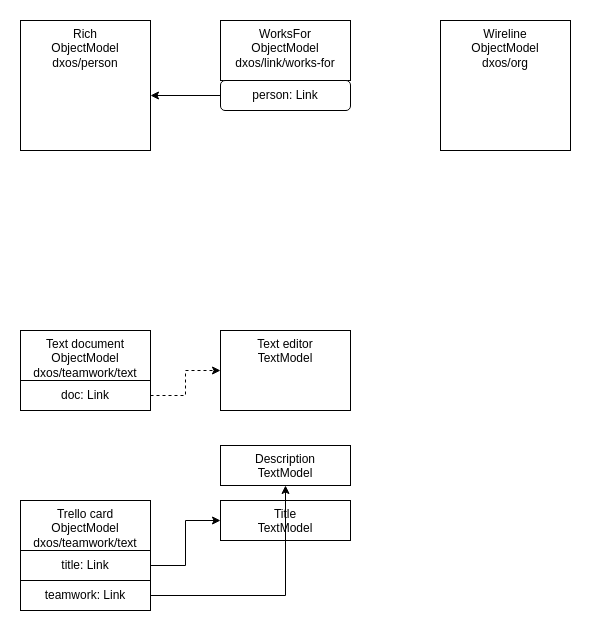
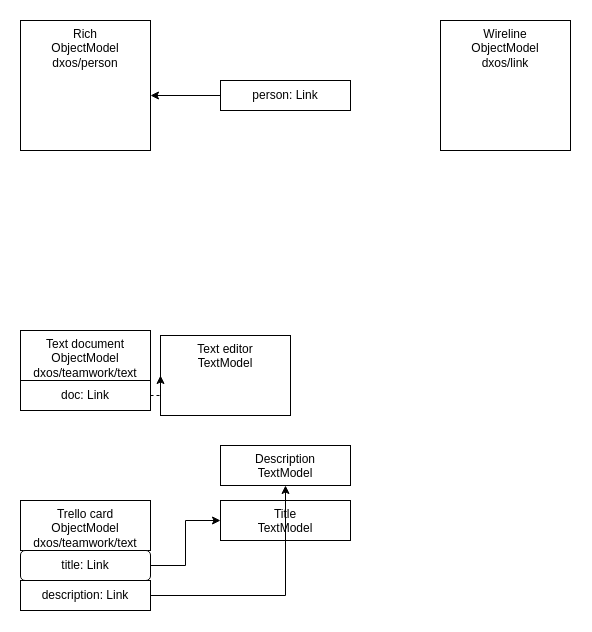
(506, 49) -> (506, 49)
(286, 51) -> none
(286, 96) -> (286, 96)
(286, 371) -> (226, 376)
(86, 566) -> (86, 566)
(86, 596) -> (86, 596)
